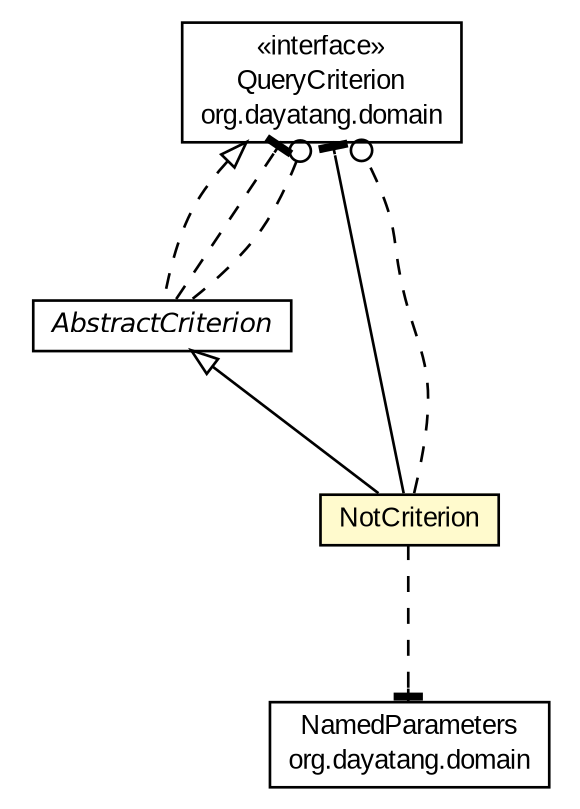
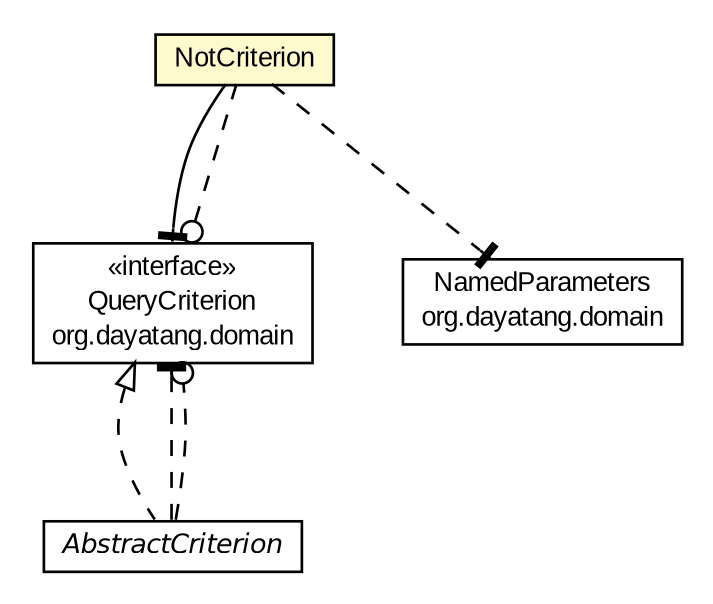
(295, 430) -> none
